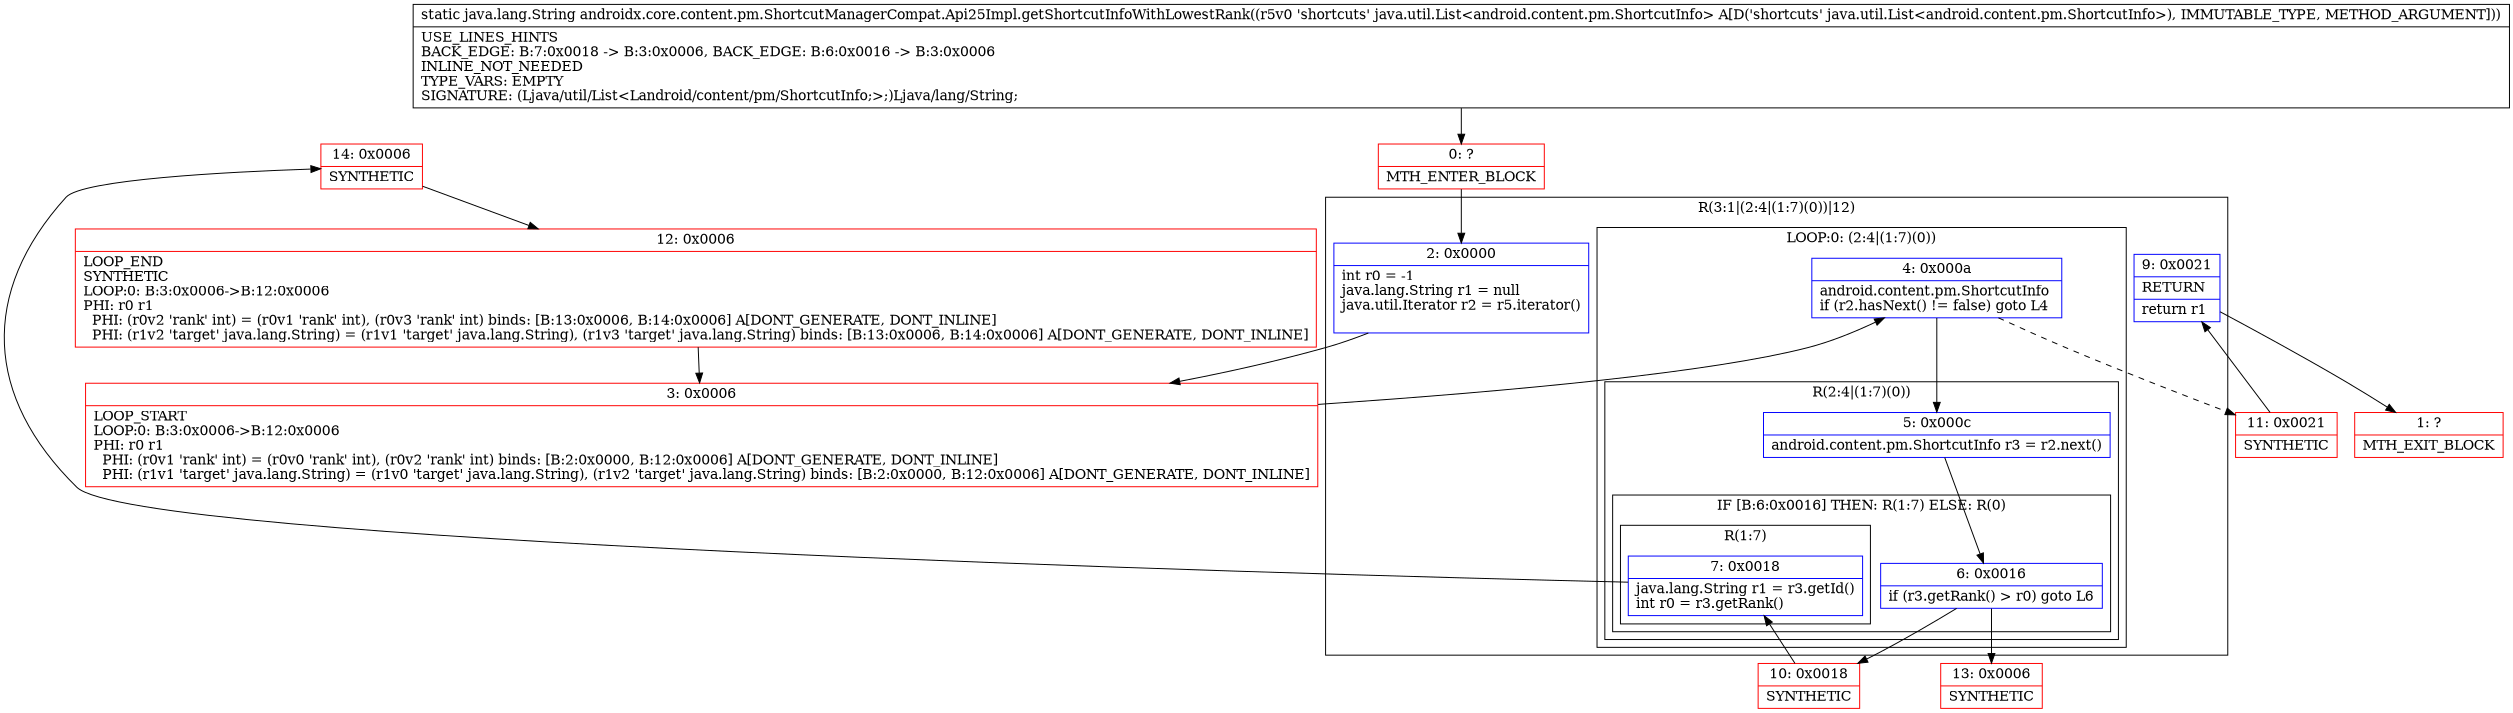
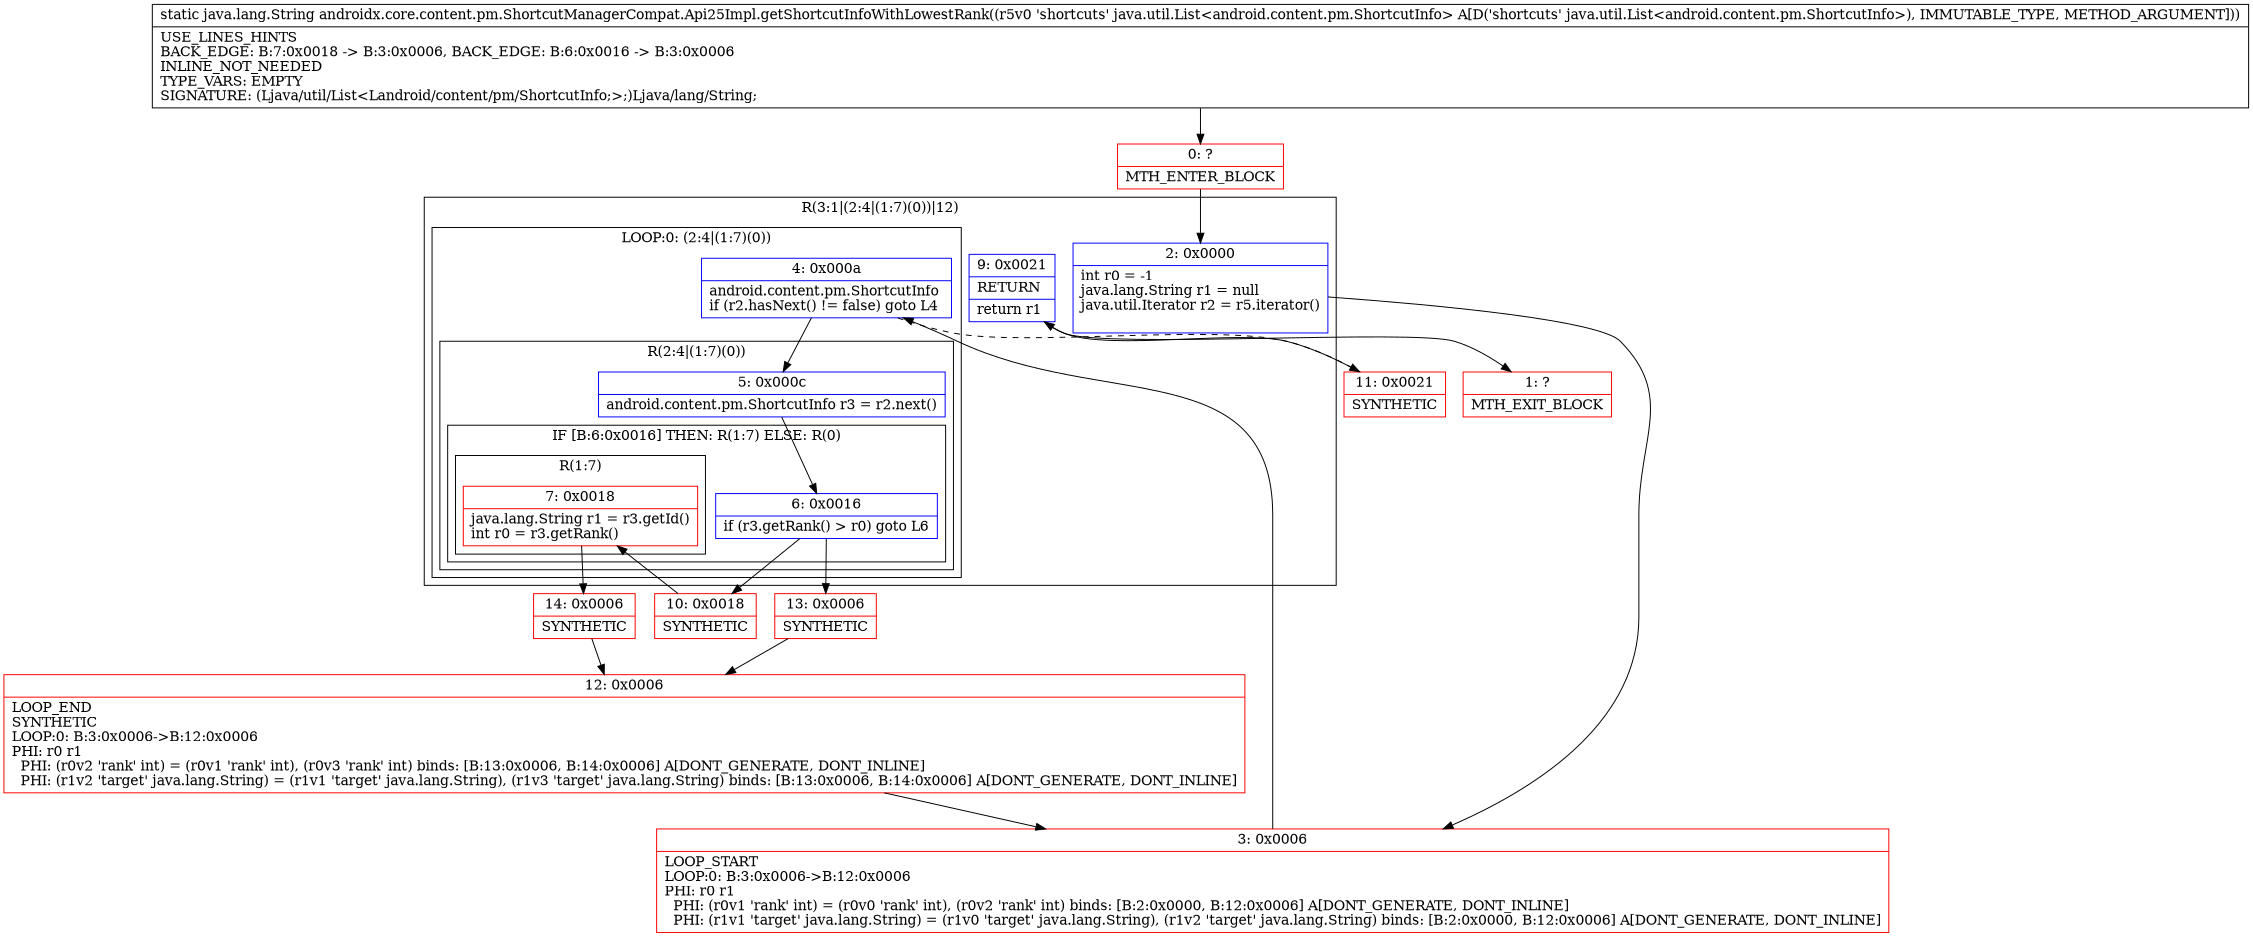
(1745, 586) -> (580, 516)
none -> (761, 654)
